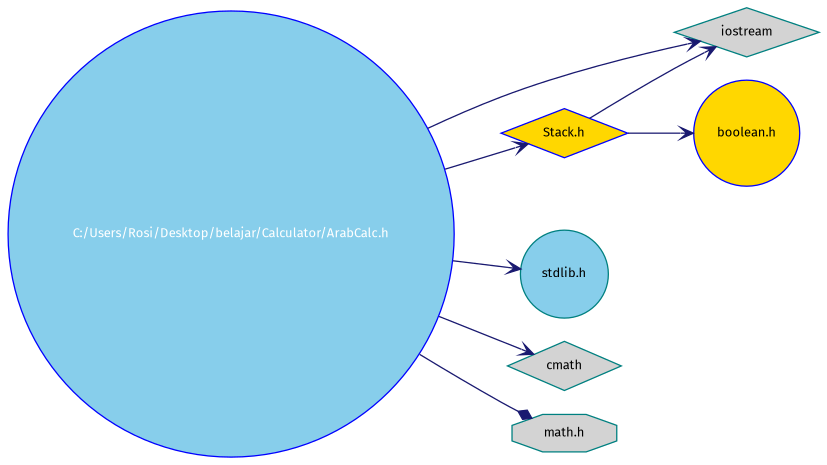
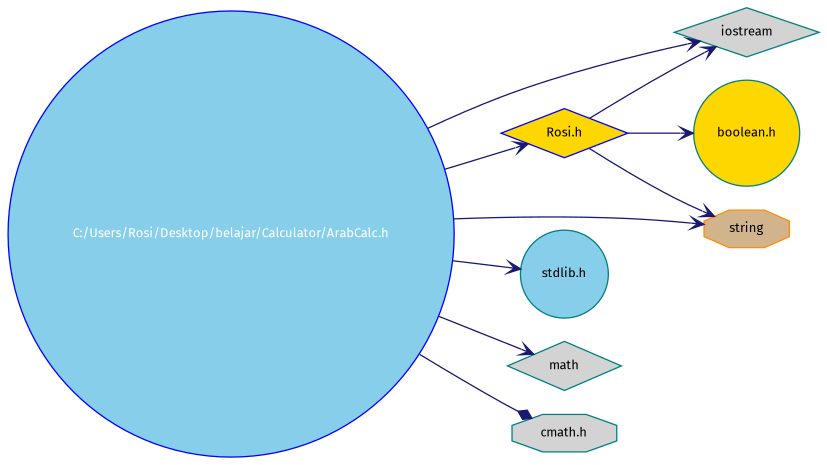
(564, 133) -> (564, 133)
(747, 133) -> (747, 133)
none -> (747, 229)
(564, 366) -> (564, 366)
(564, 433) -> (564, 433)
